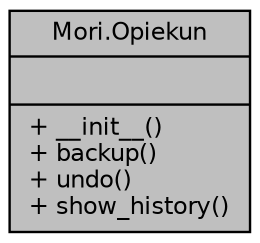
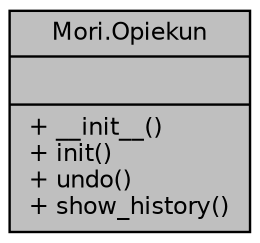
(94, 154) -> (71, 154)
